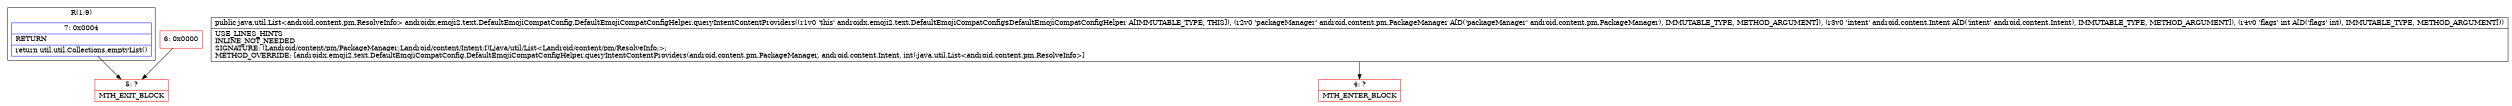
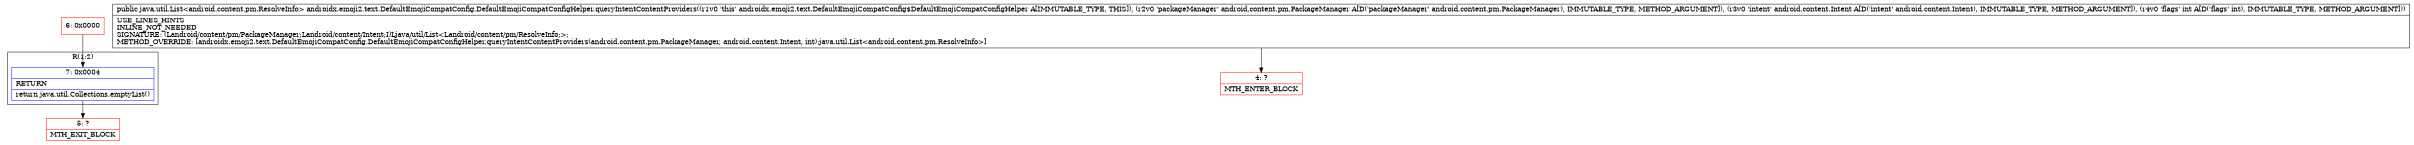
(81, 13) -> (83, 58)
(81, 50) -> (83, 95)
(159, 62) -> (83, 49)
